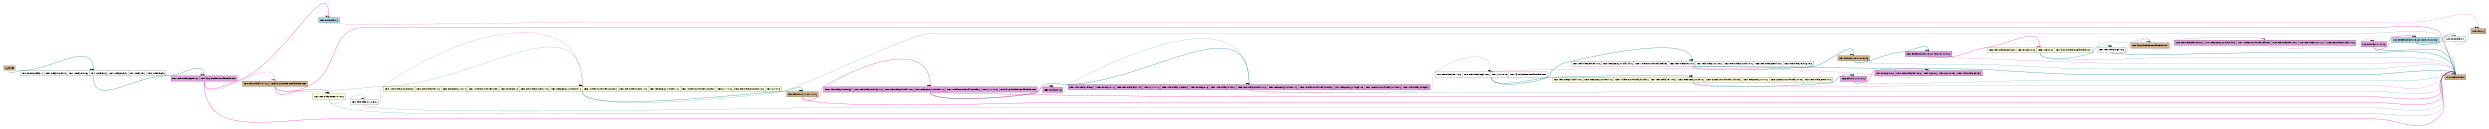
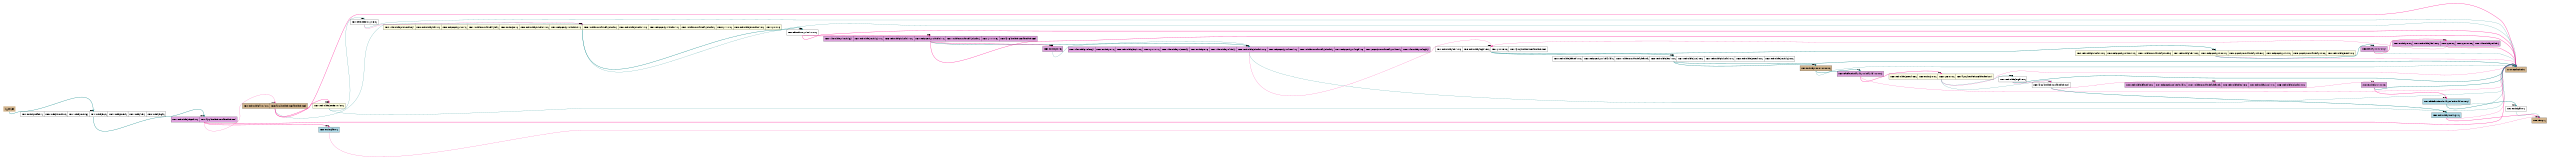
(2150, 46) -> (2051, 85)
none -> (2486, 48)
(2249, 58) -> (2226, 73)
(802, 94) -> (802, 33)
none -> (2446, 115)
